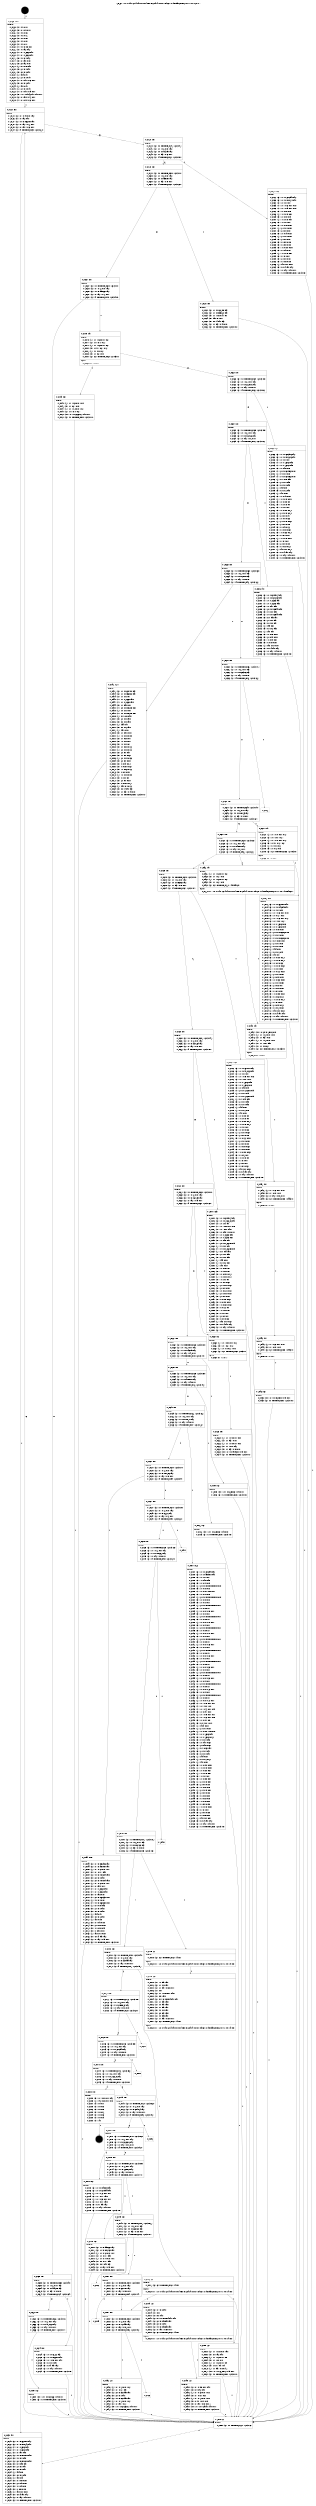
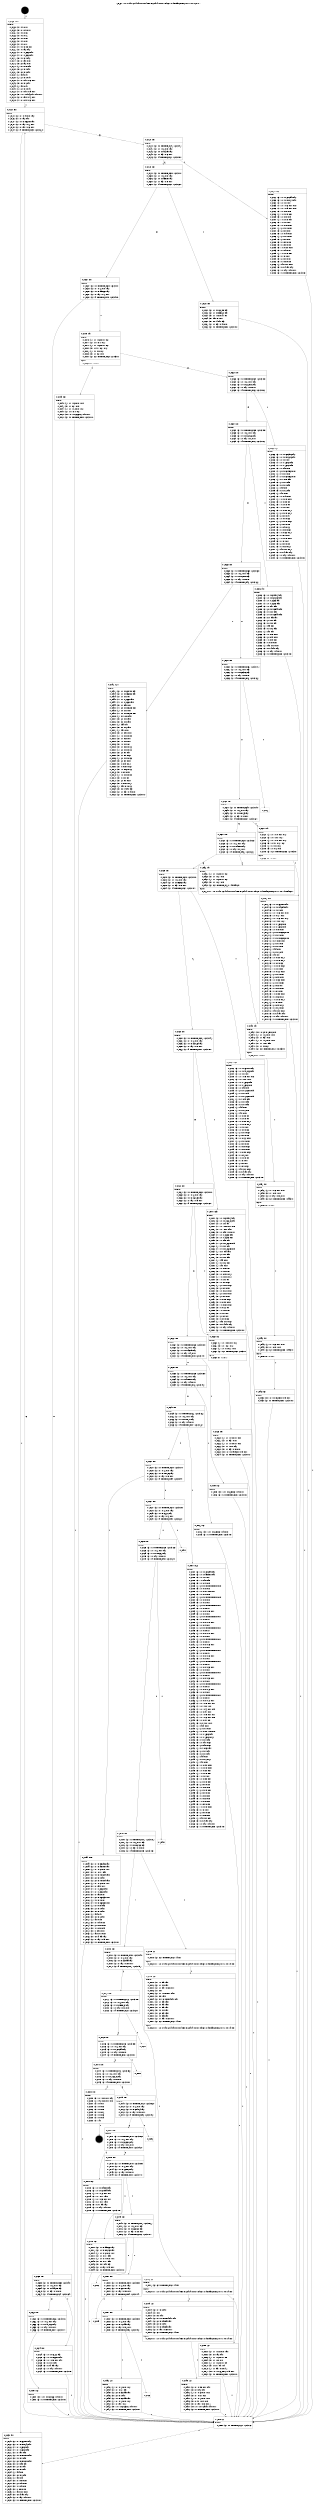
(143, 2301) -> (188, 2297)
